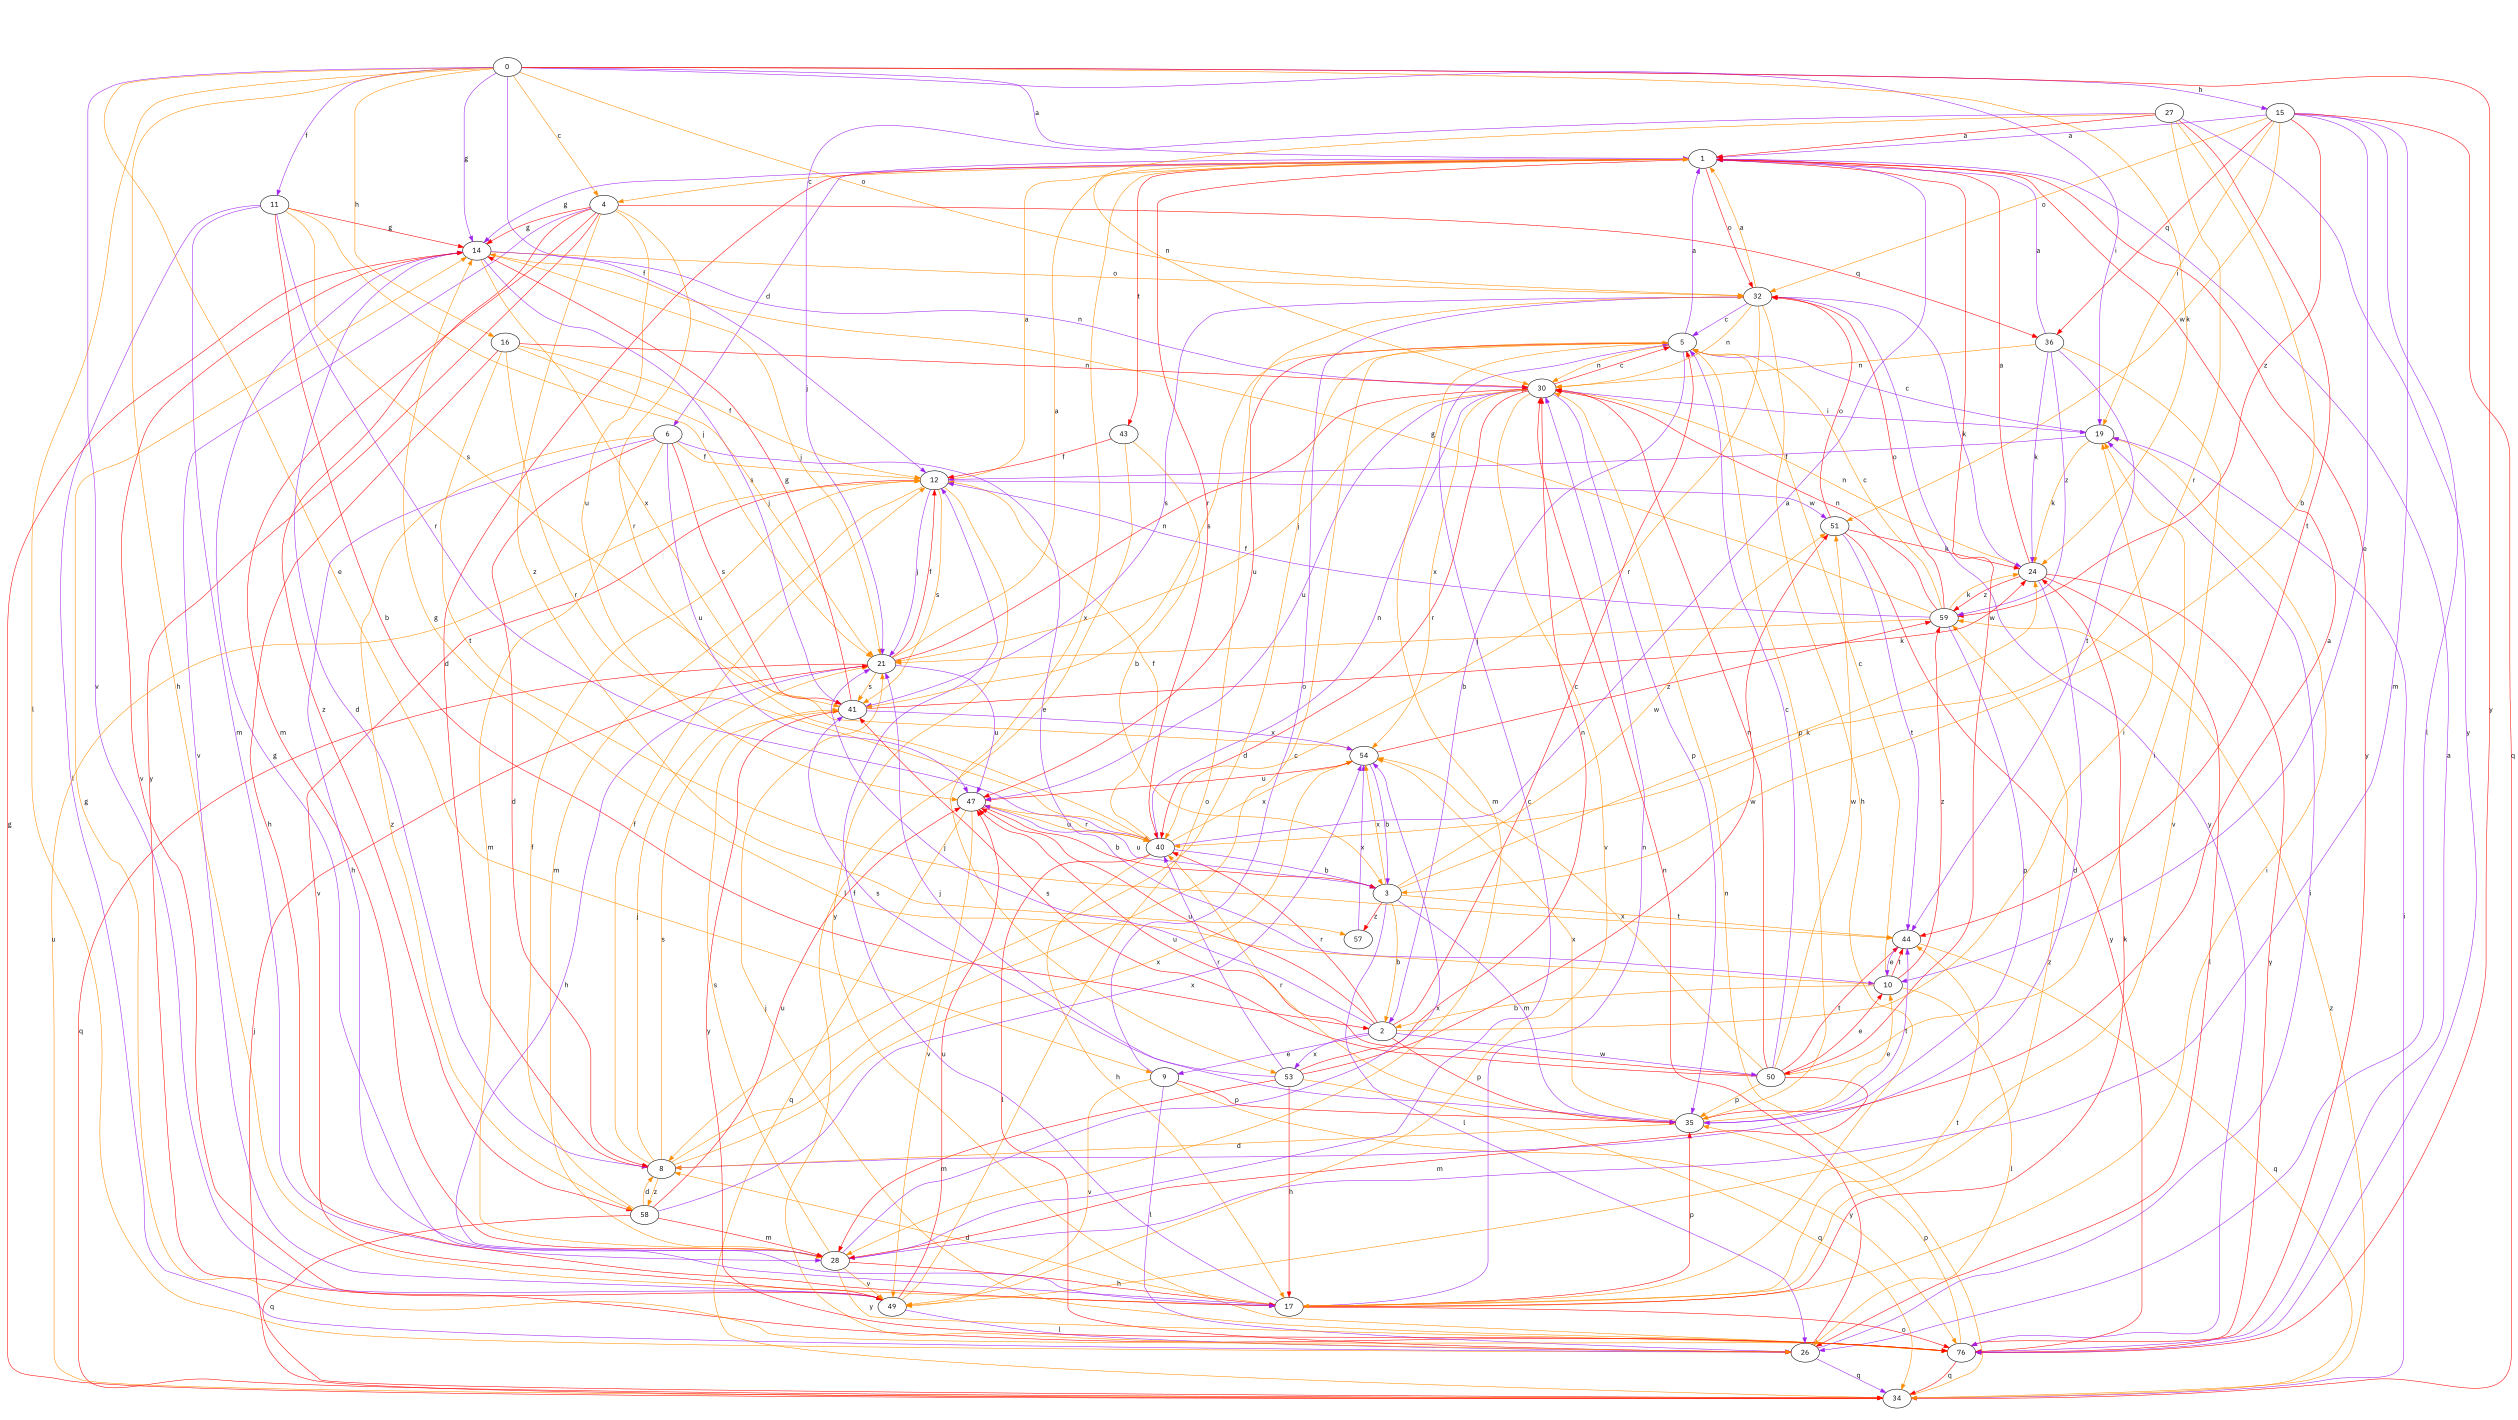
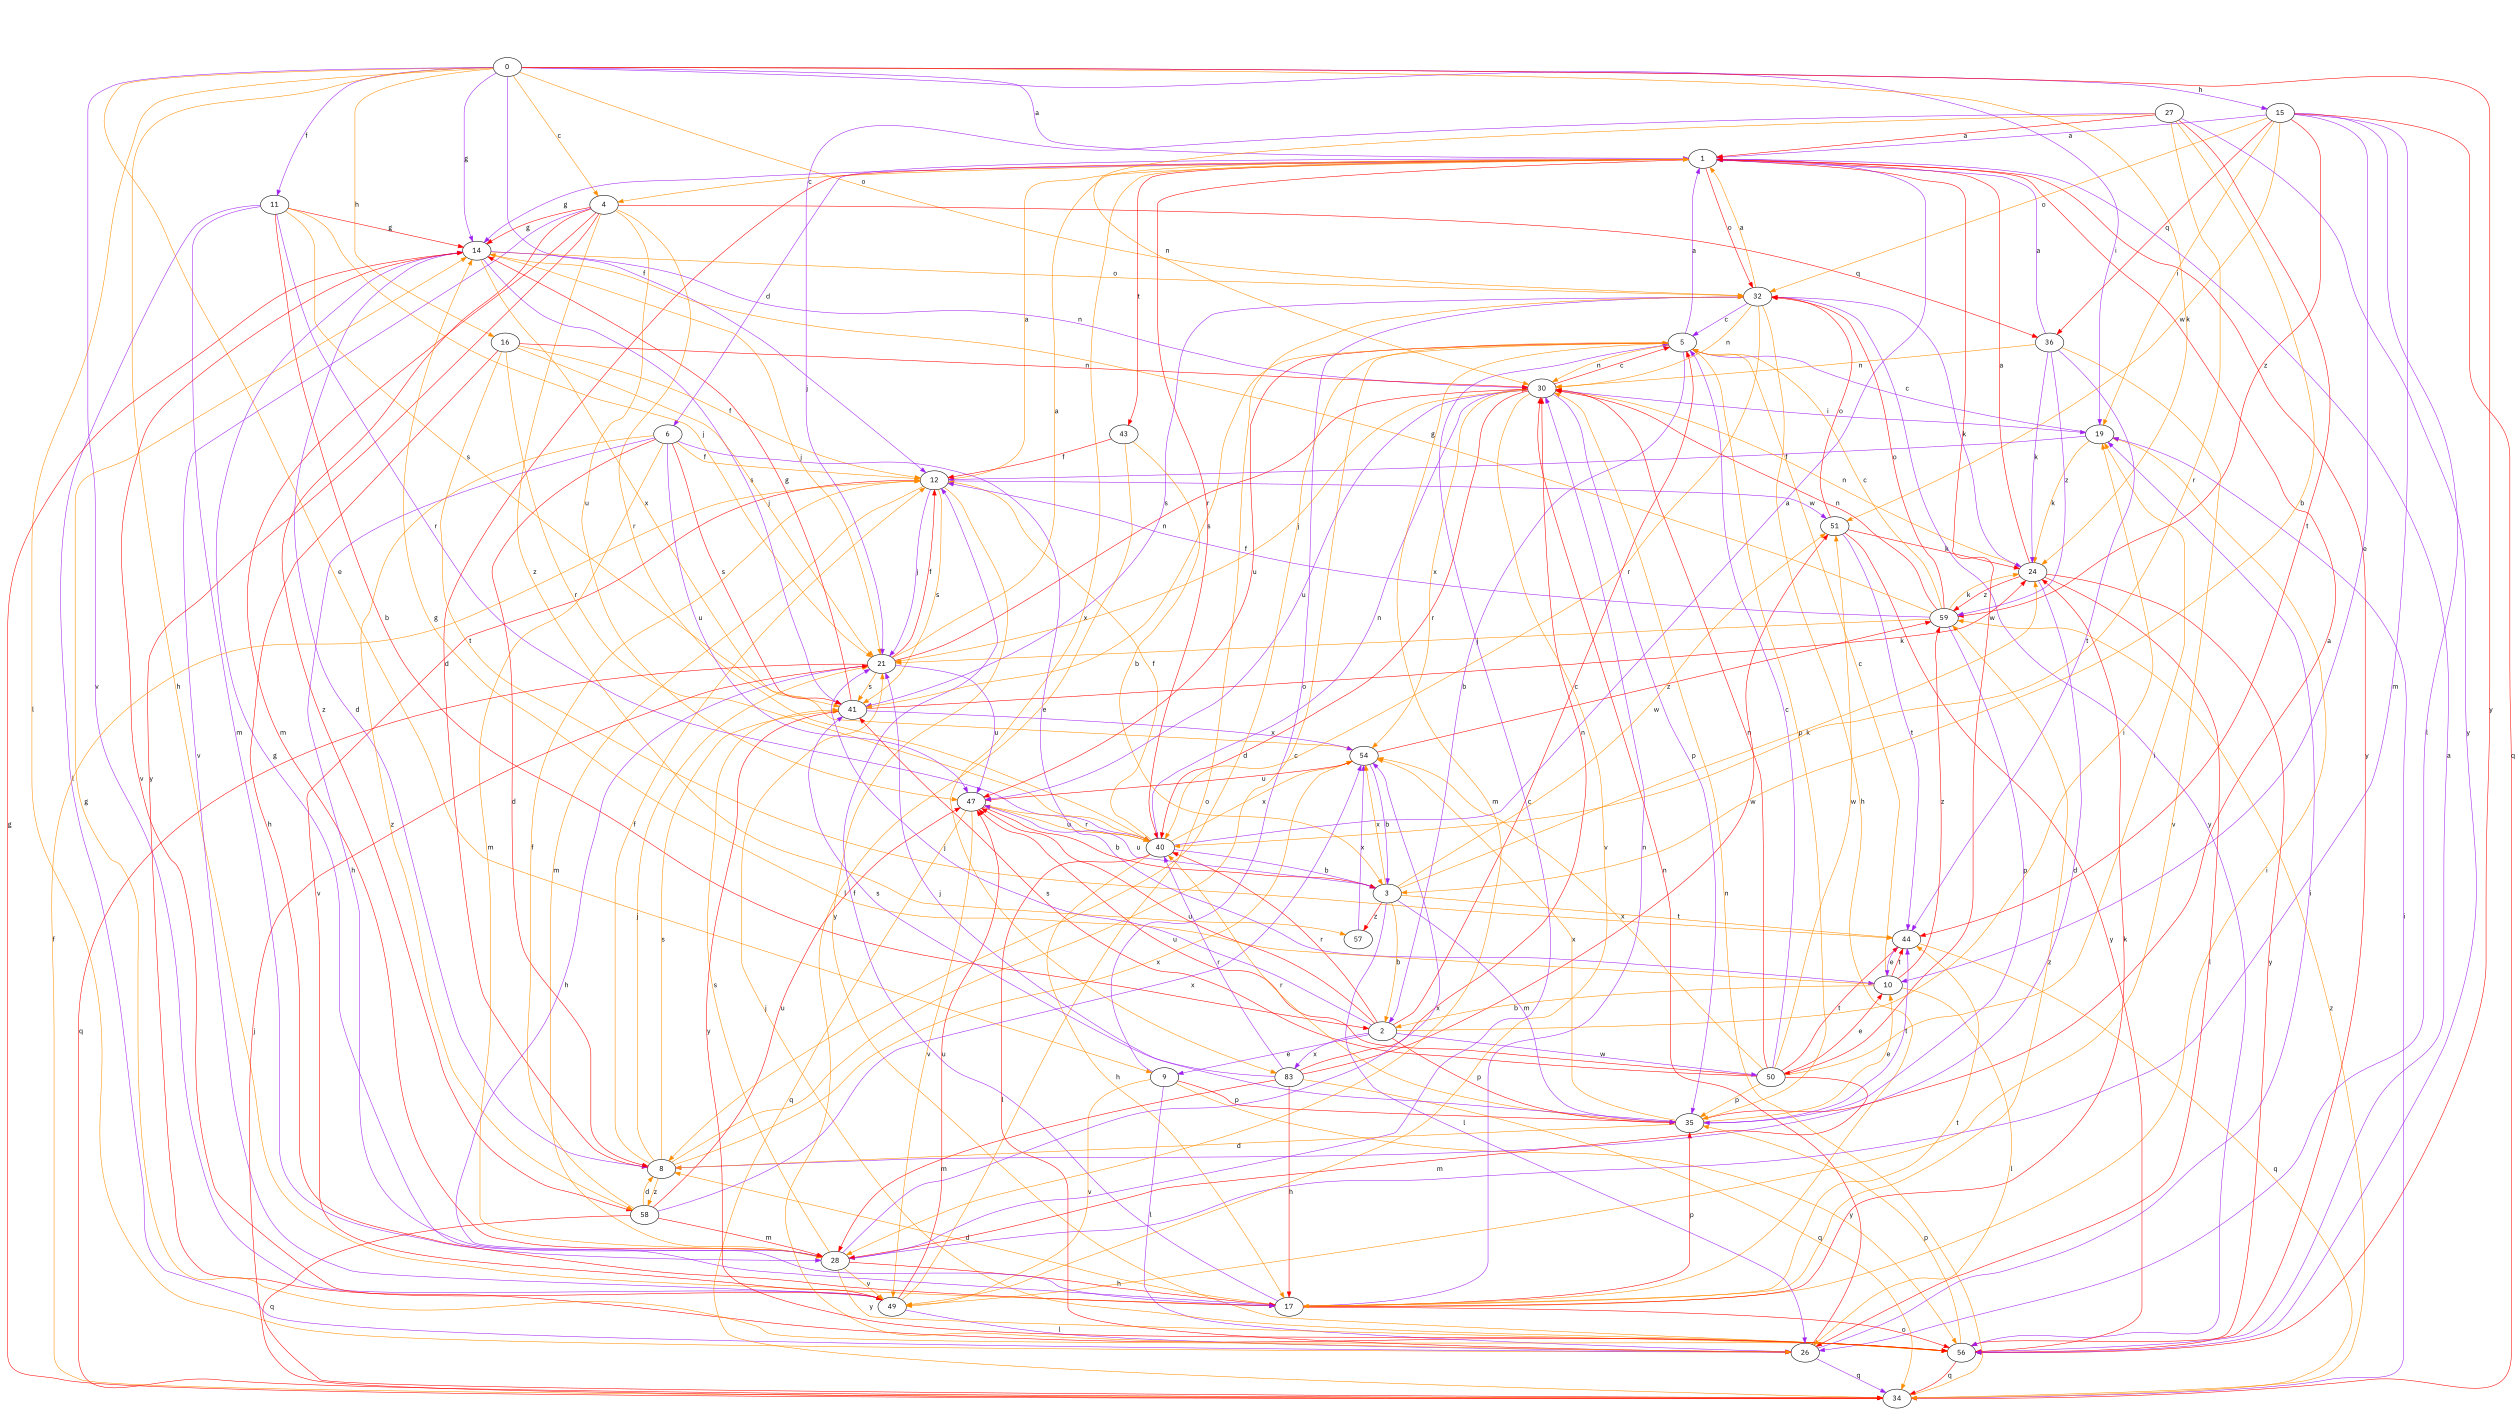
(54, 939) -> (54, 939)
(1289, 1077) -> (1289, 1077)
(1961, 1353) -> (1961, 1353)
